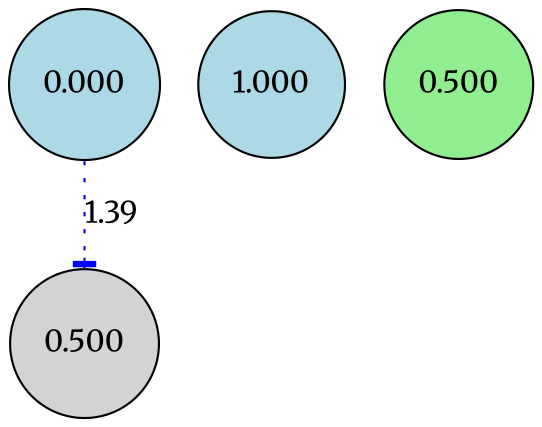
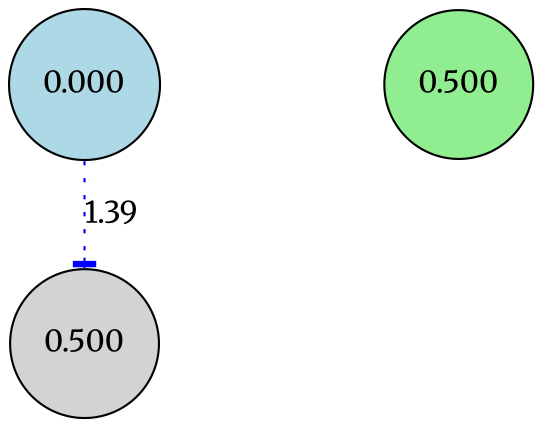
(272, 85) -> none
